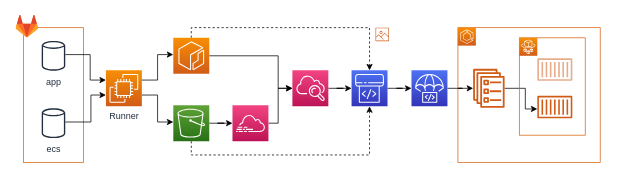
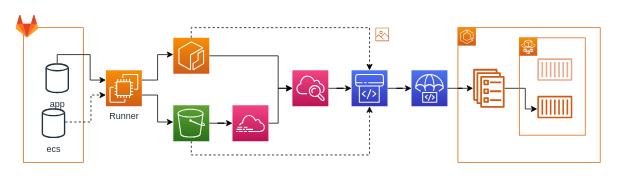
(53, 56) -> (57, 78)
(90, 116) -> (90, 116)
